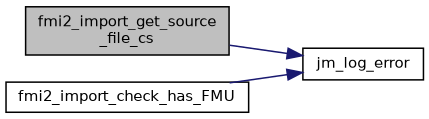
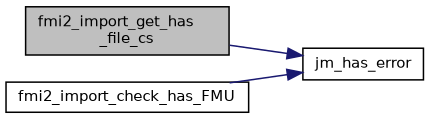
(127, 31) -> (127, 31)
(363, 64) -> (363, 64)
